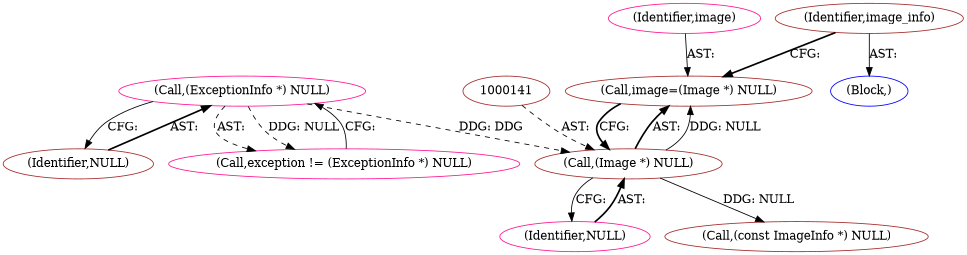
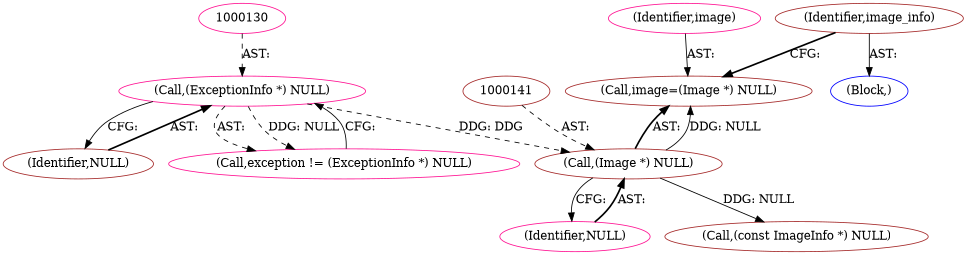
none -> (242, 18)
(600, 120) -> none
